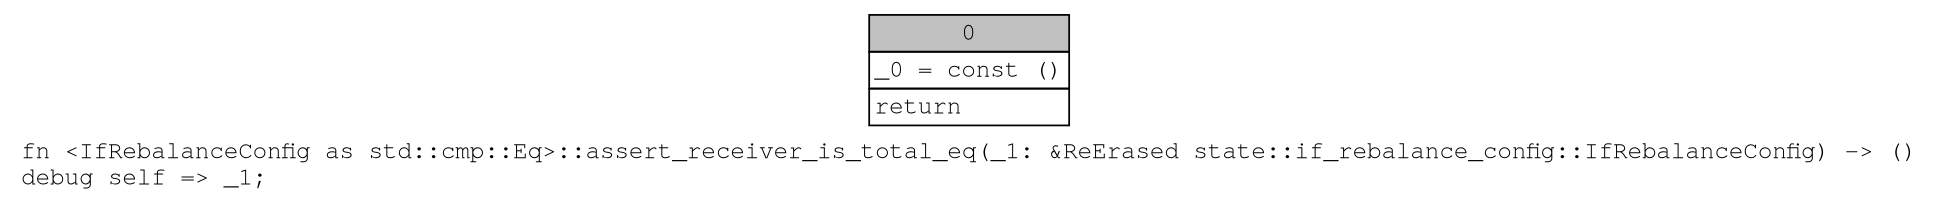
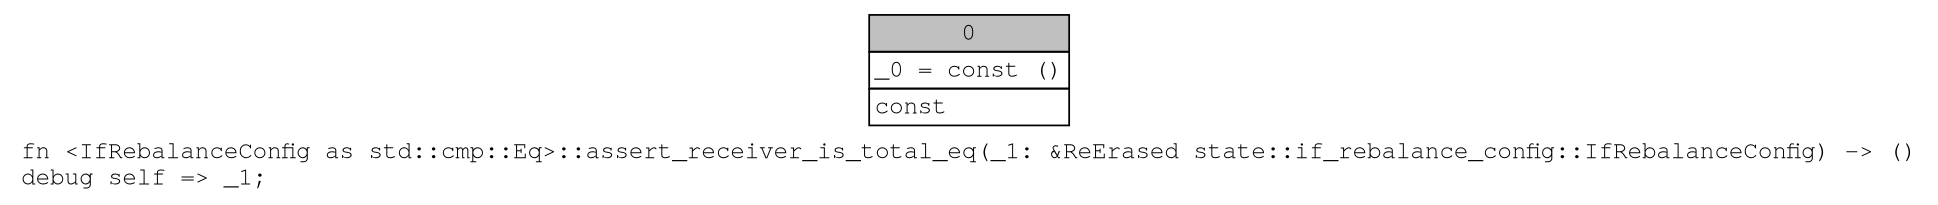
(918, 106) -> (911, 106)
